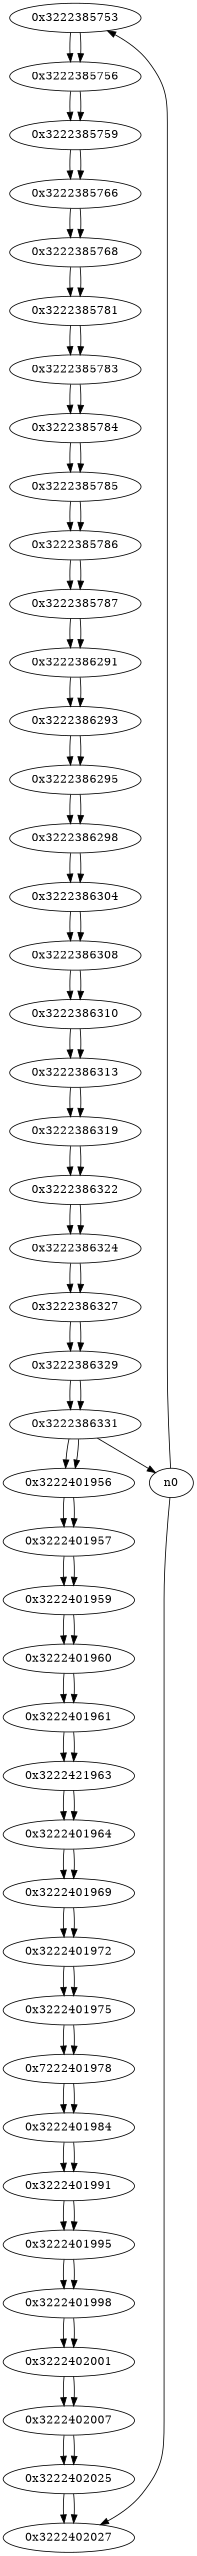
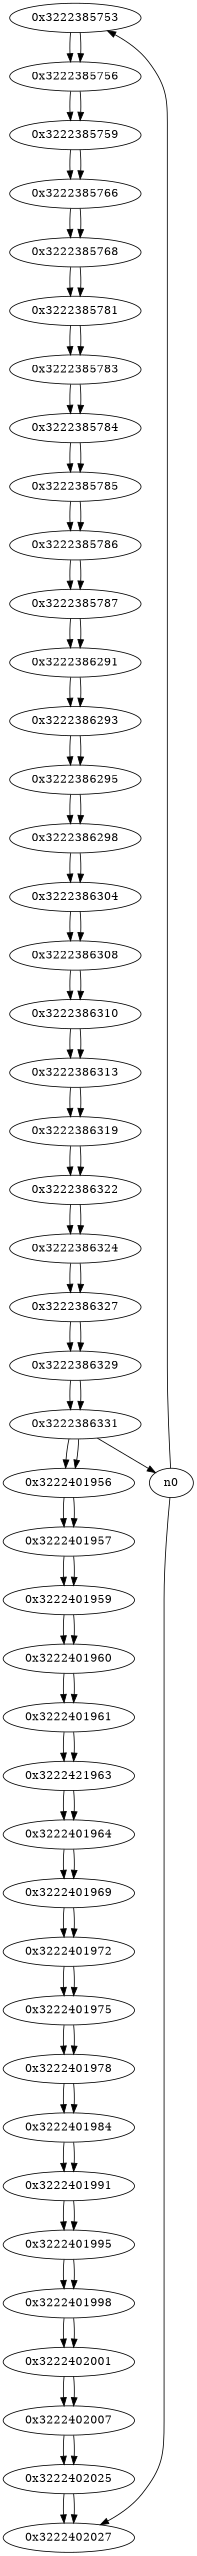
(69, 2069) -> (69, 2069)
